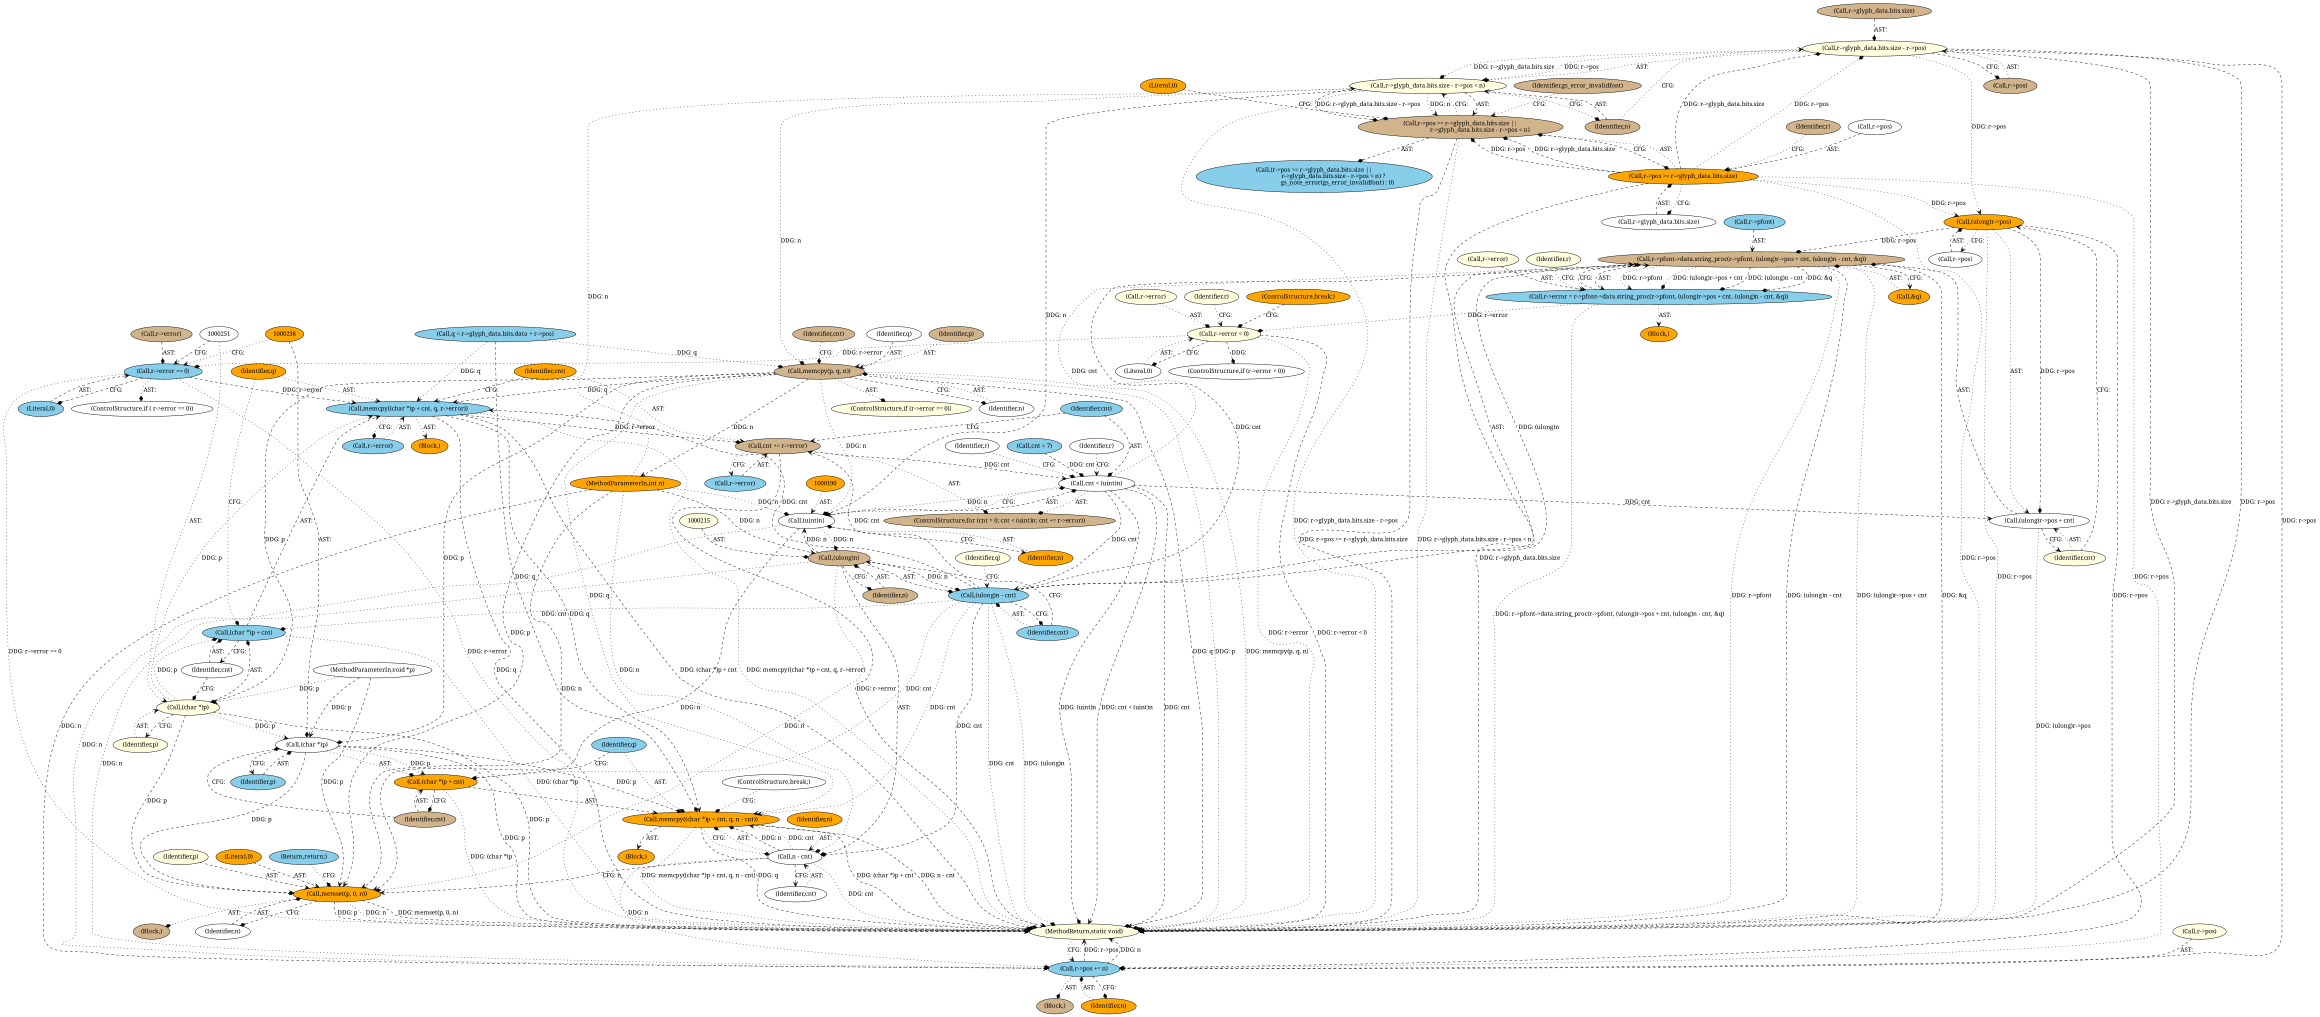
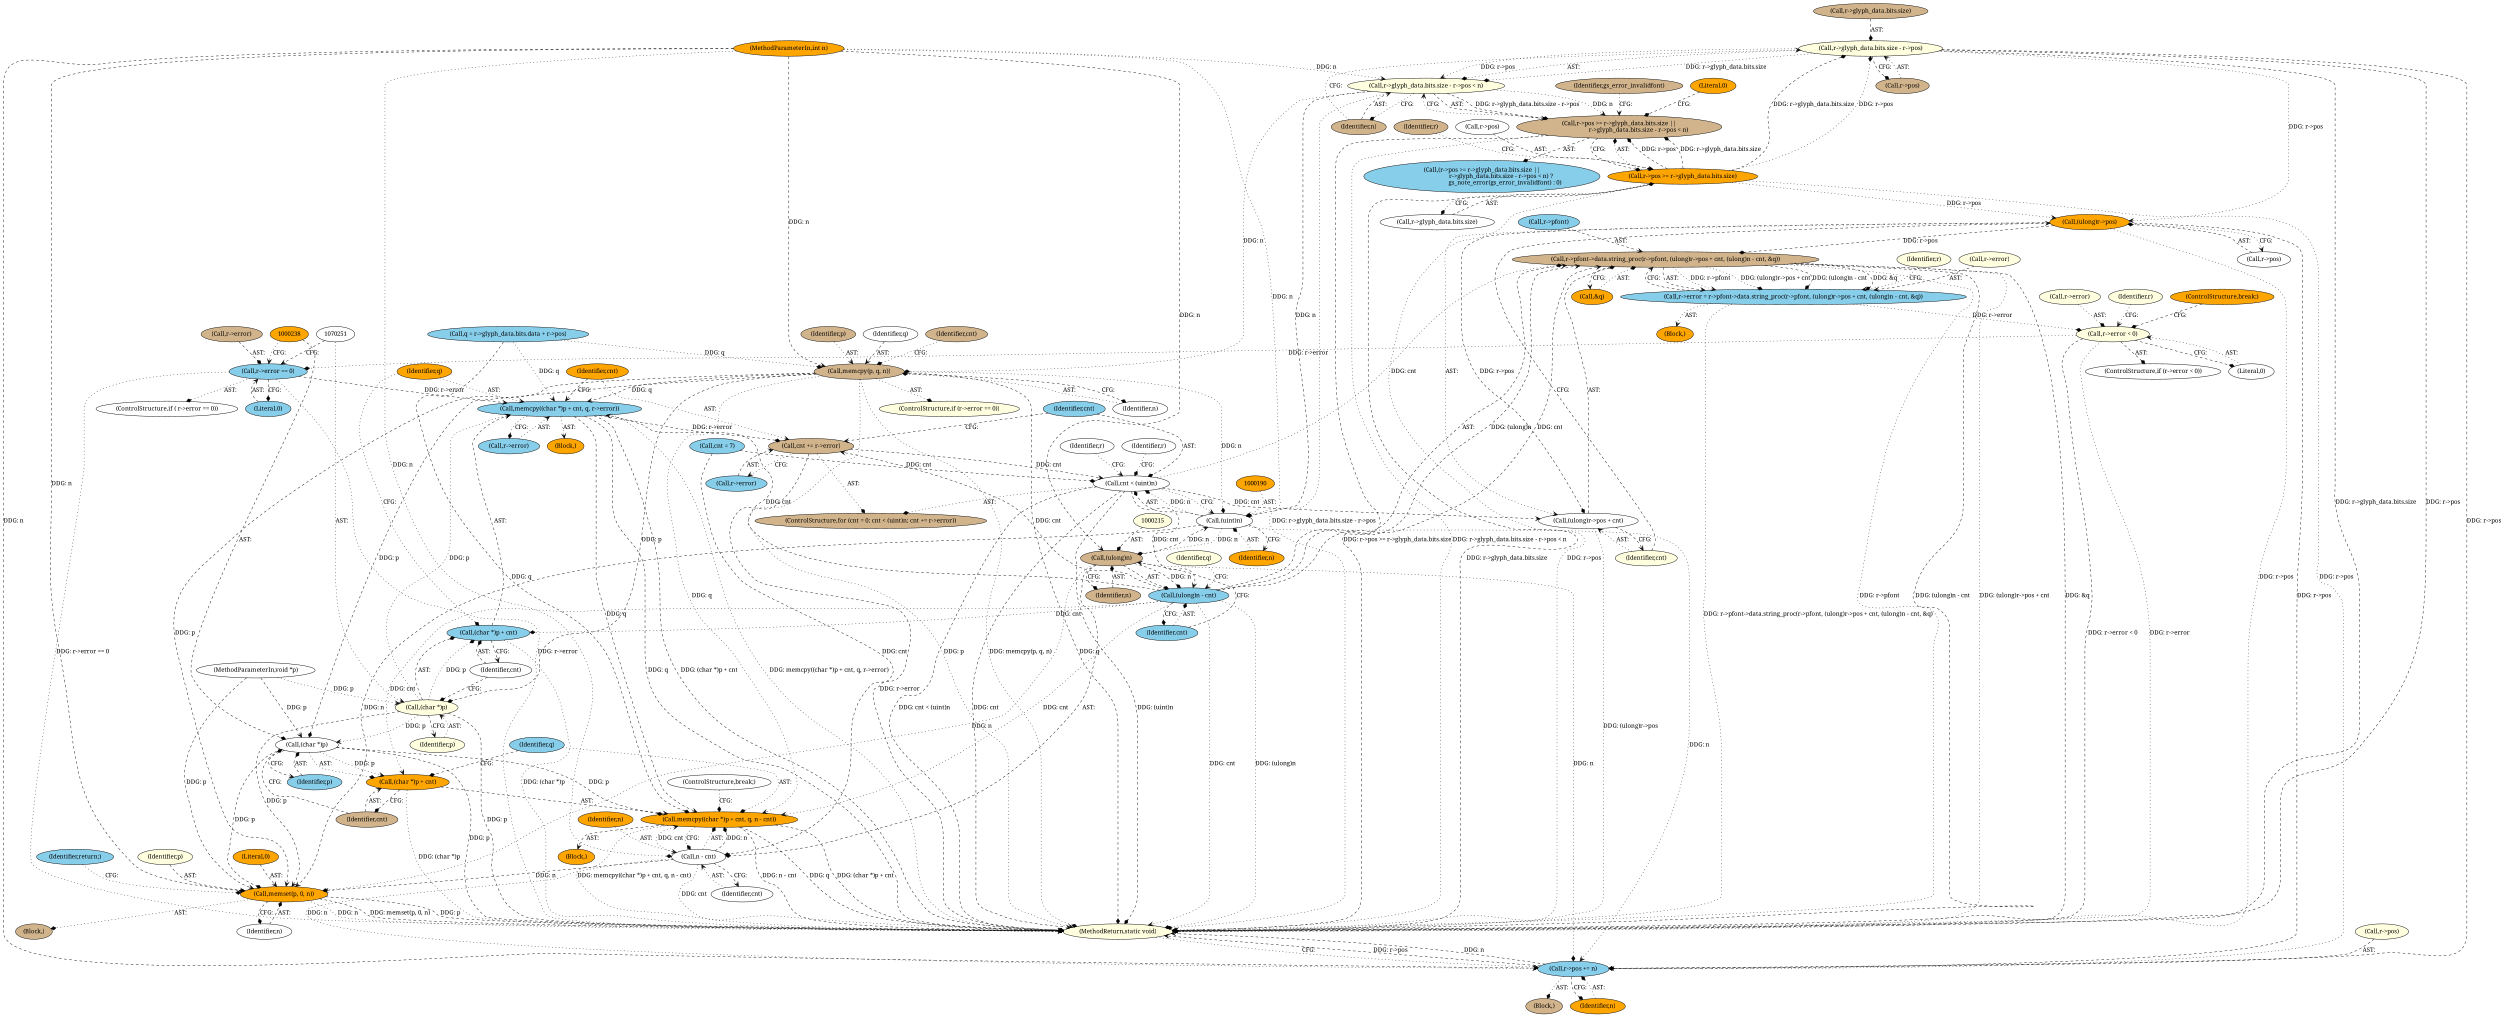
(219, 334) -> (336, 334)
(1240, 353) -> (2142, 353)
(727, 428) -> (789, 219)
(559, 750) -> (52, 196)
(956, 775) -> (881, 654)
(304, 857) -> (75, 857)
(612, 876) -> (546, 876)
